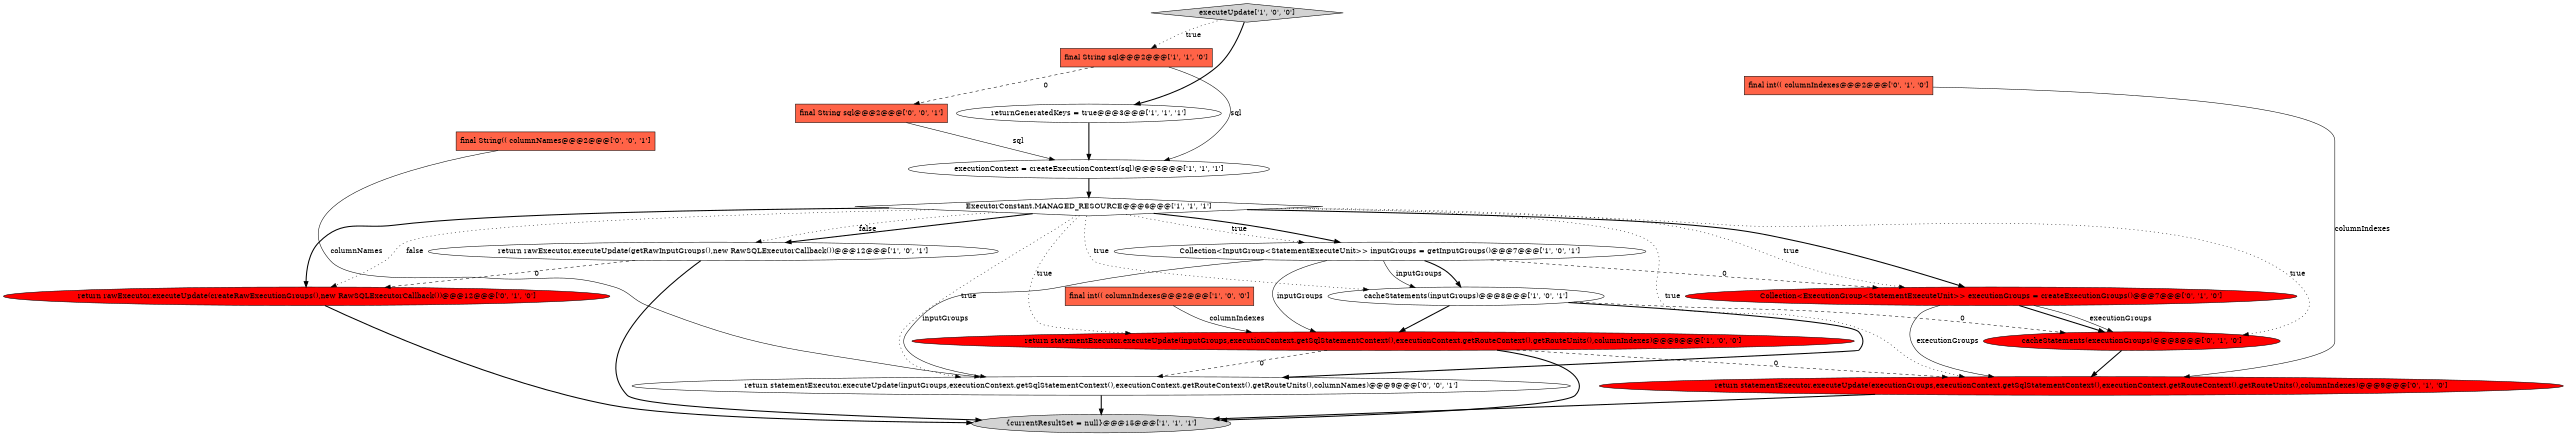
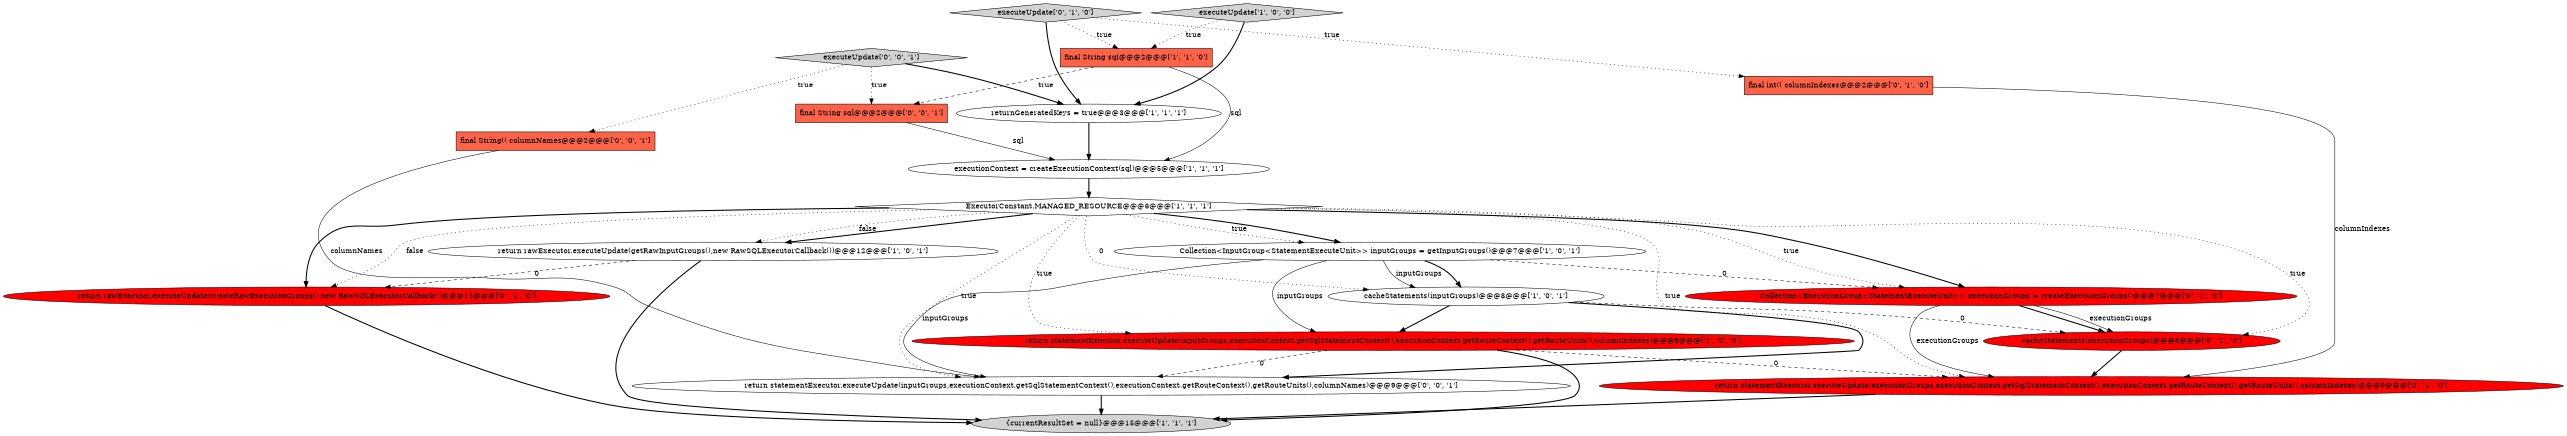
none -> (1046, 13)
none -> (871, 58)
(1046, 86) -> (1046, 86)
(1102, 251) -> (1102, 251)
(1159, 296) -> none
